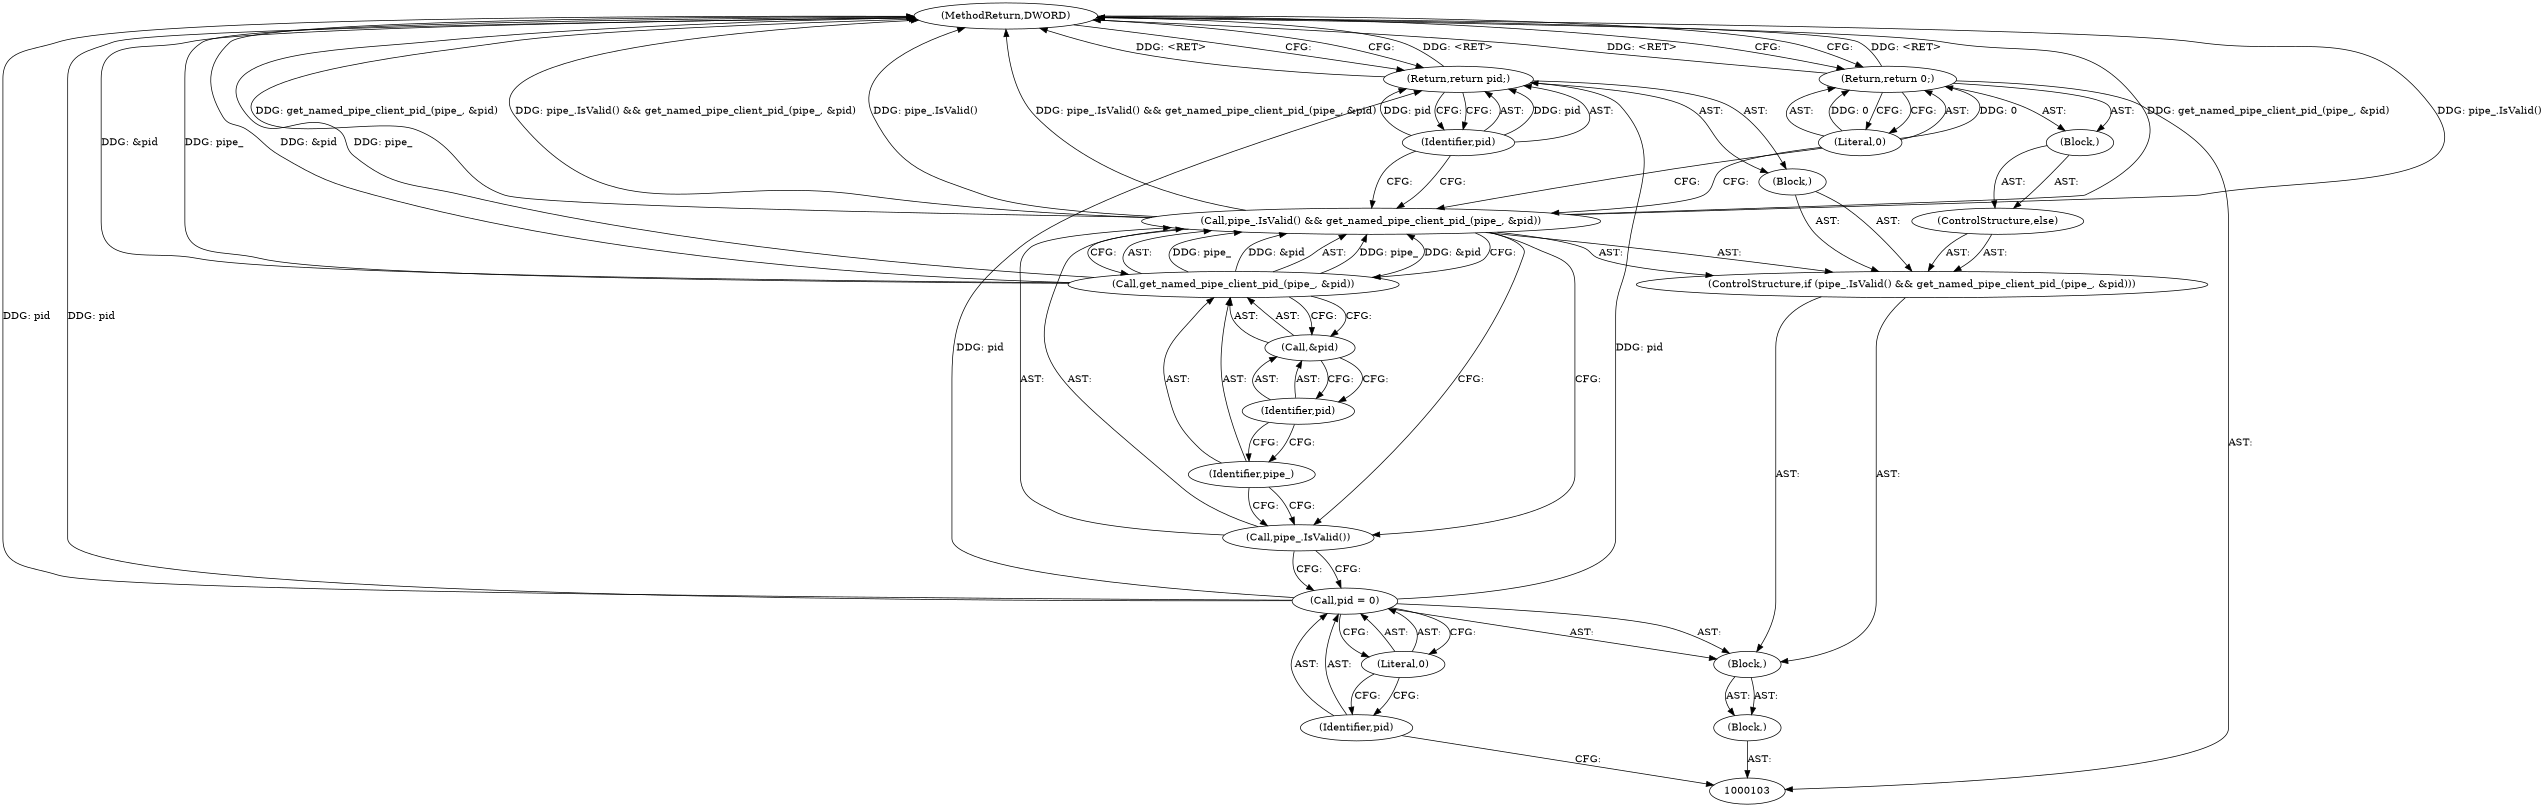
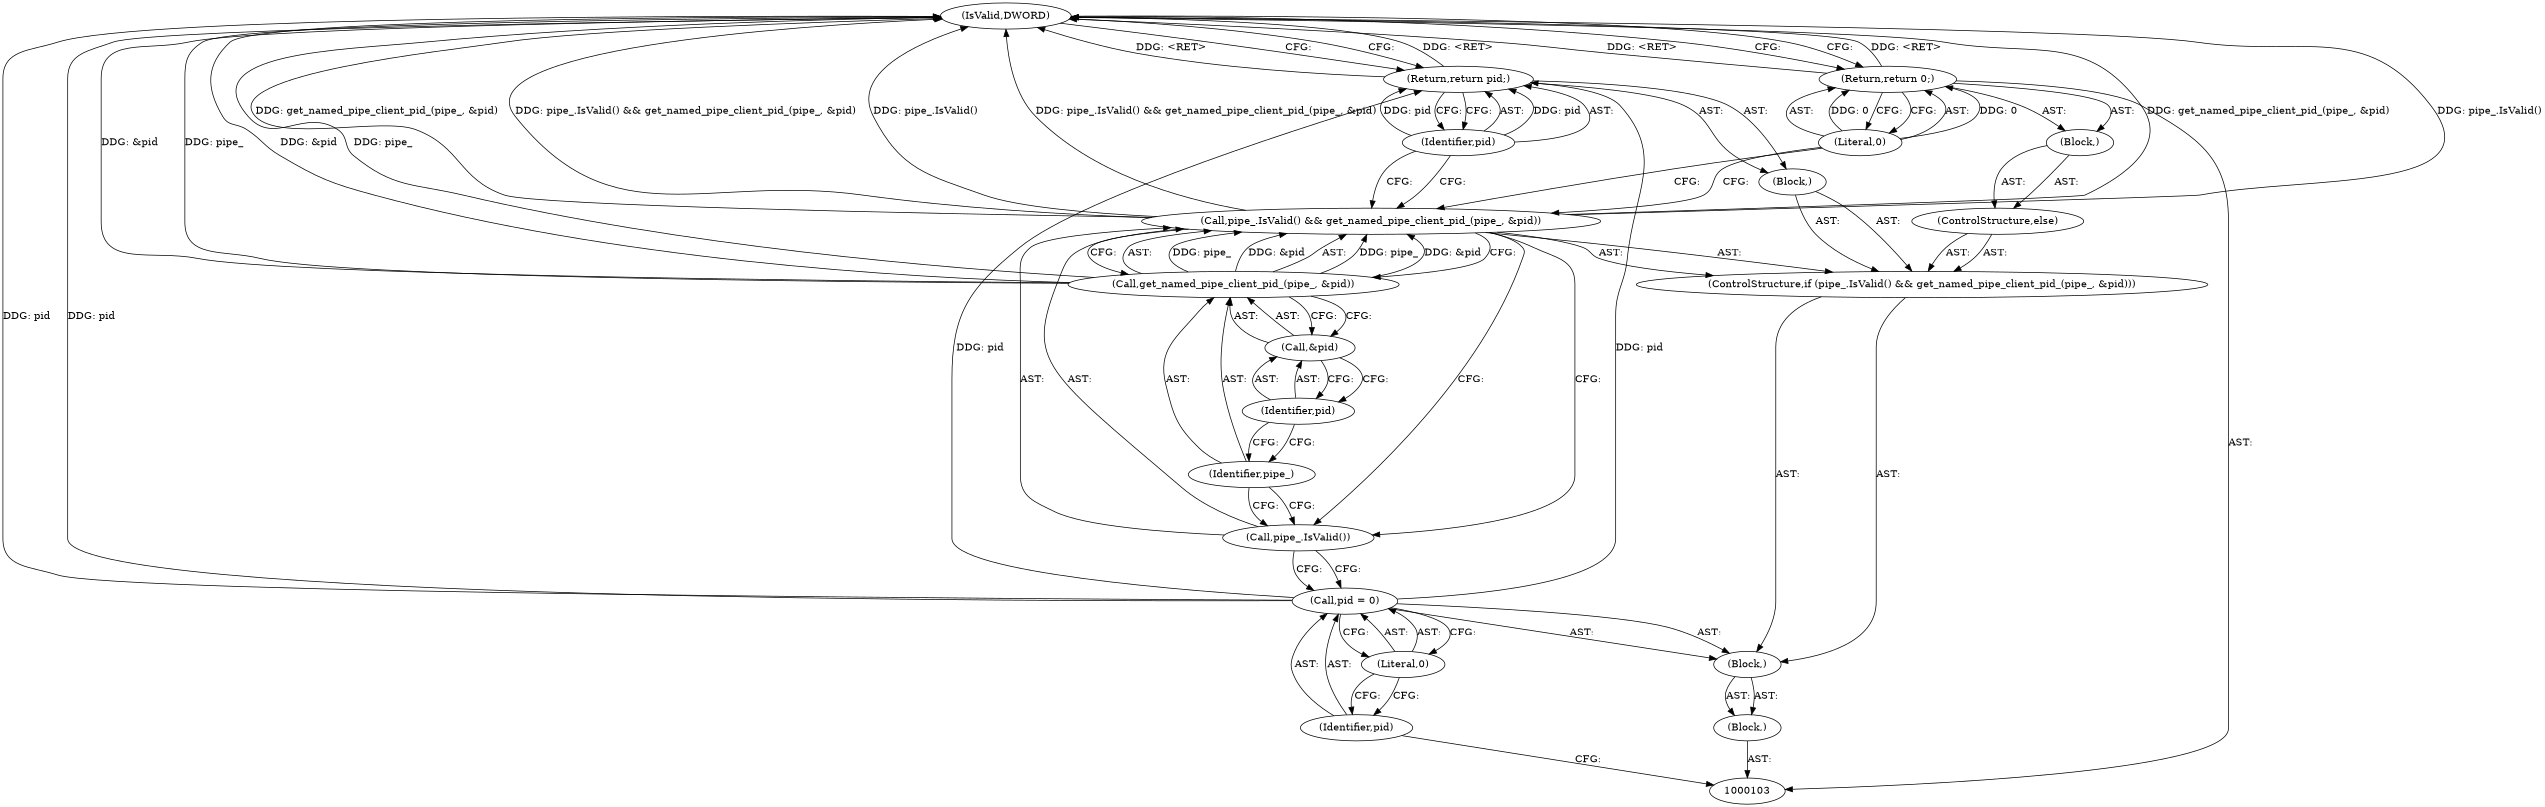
(1006, 16) -> (1006, 16)
